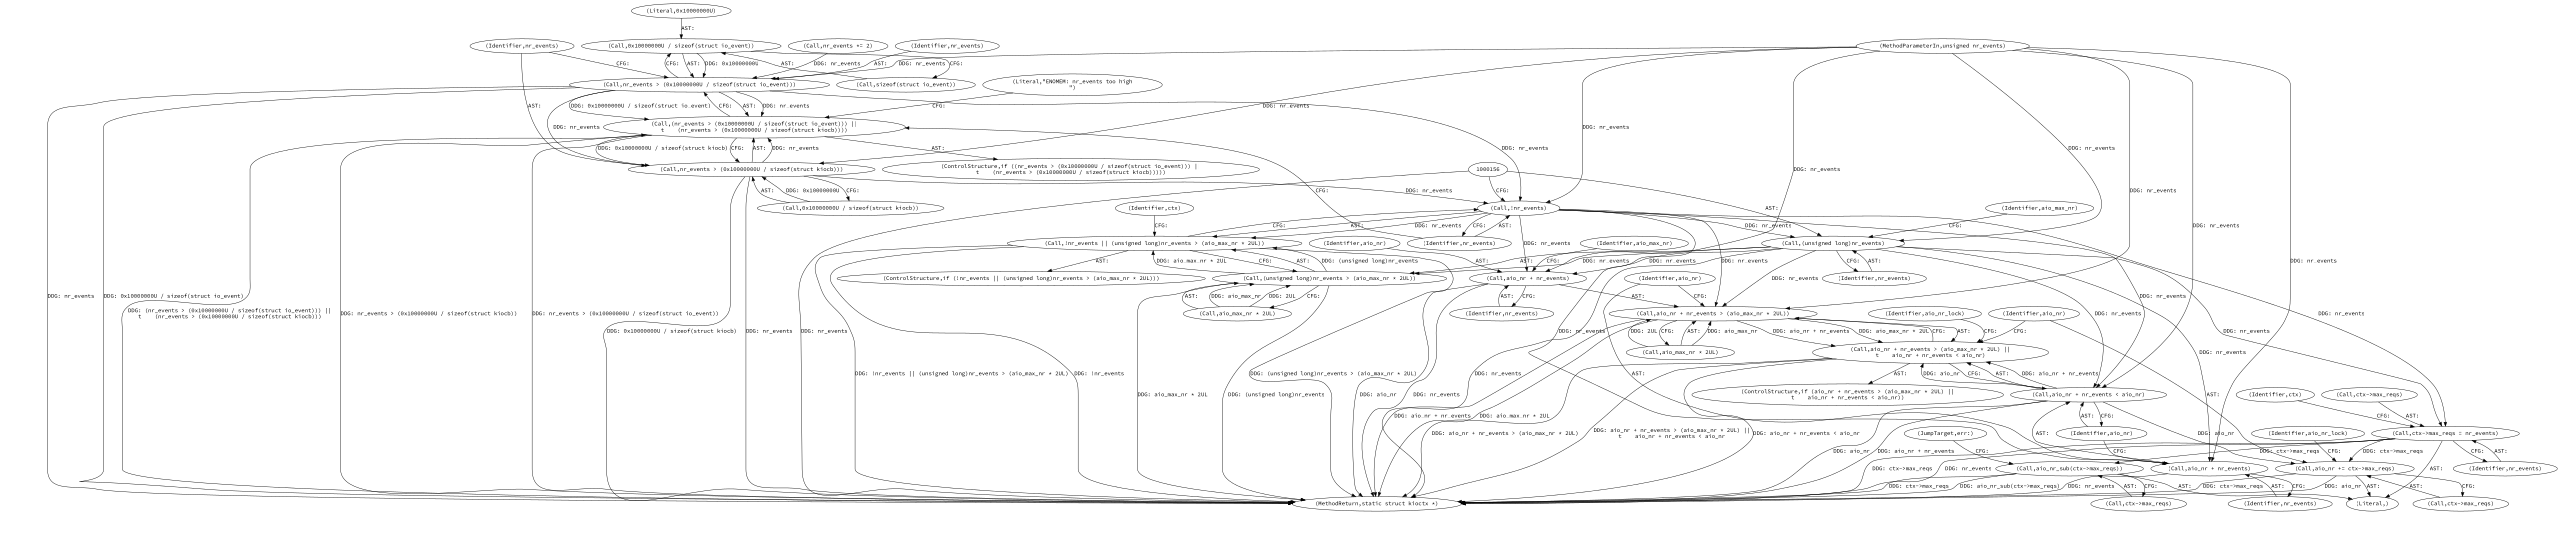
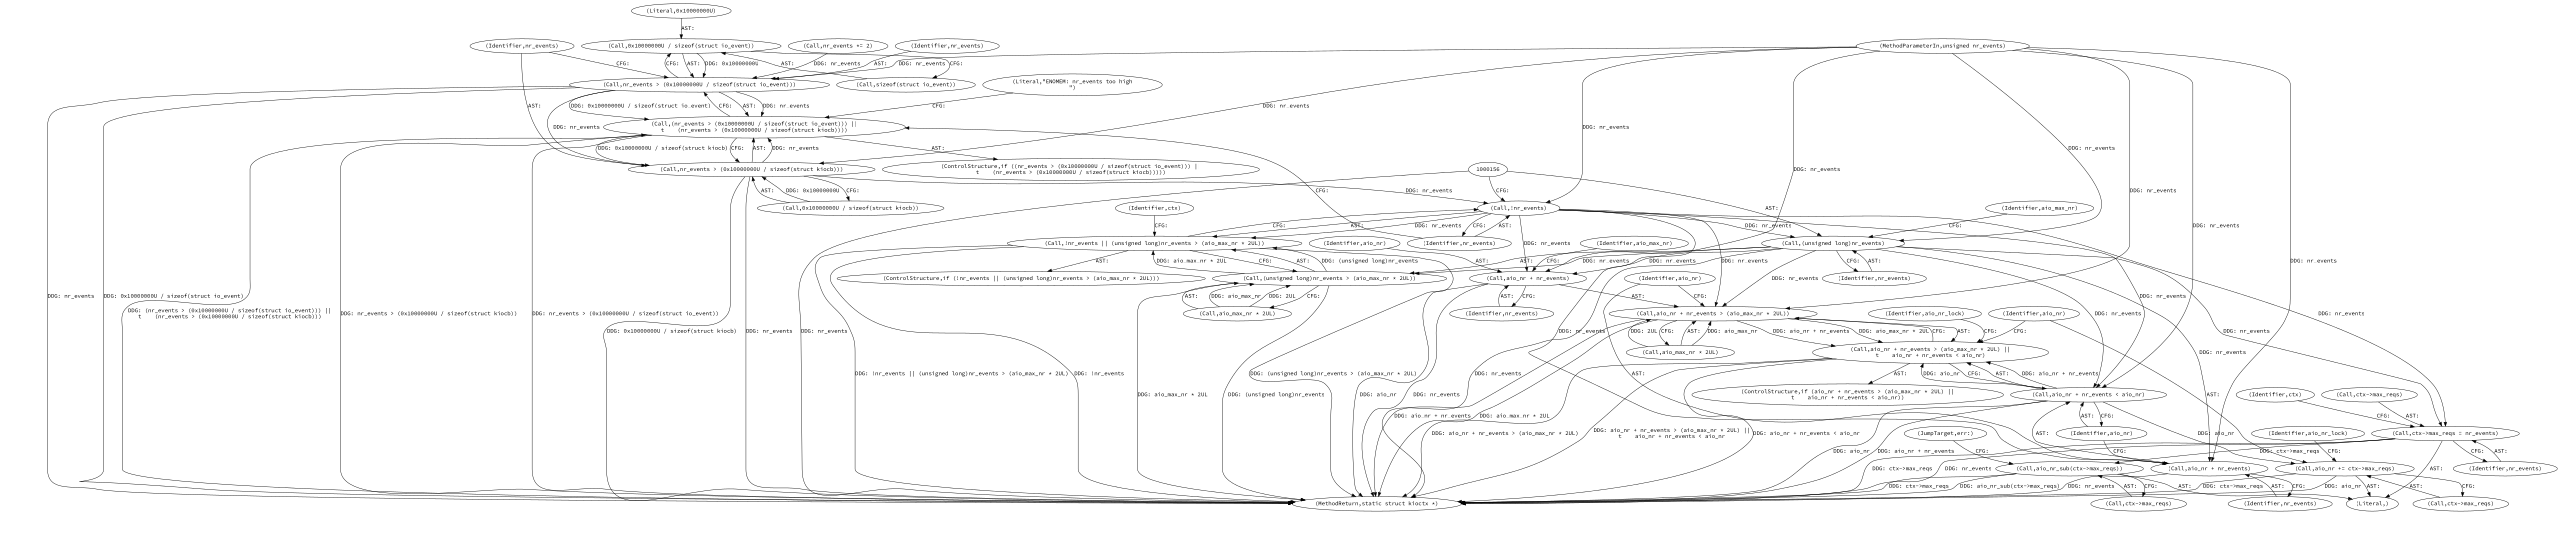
(1166, 102) -> none
(2369, 445) -> none
